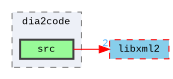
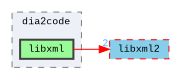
(47, 49) -> (47, 49)
